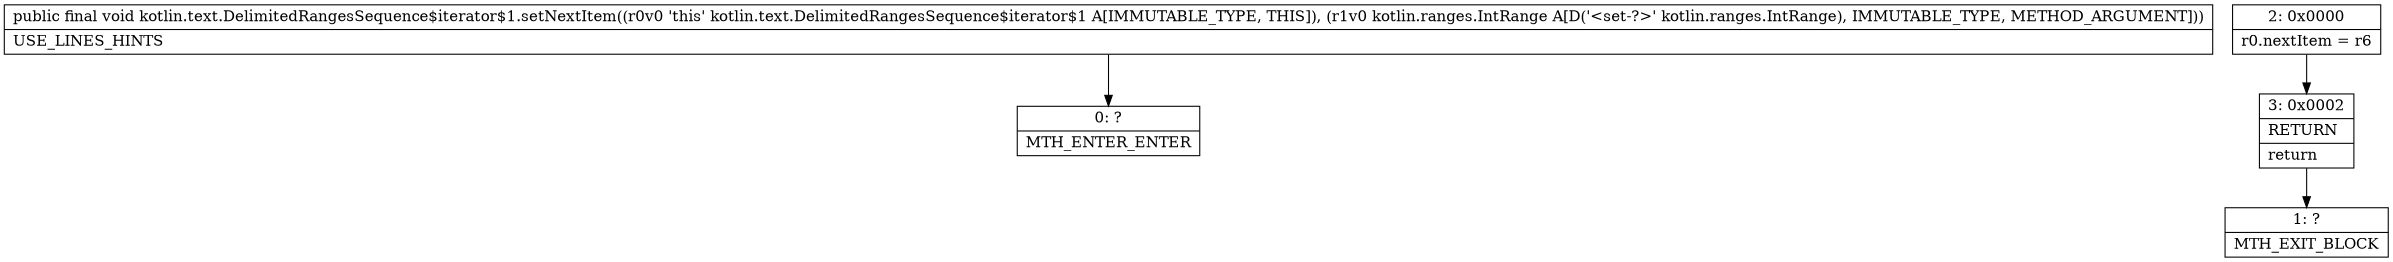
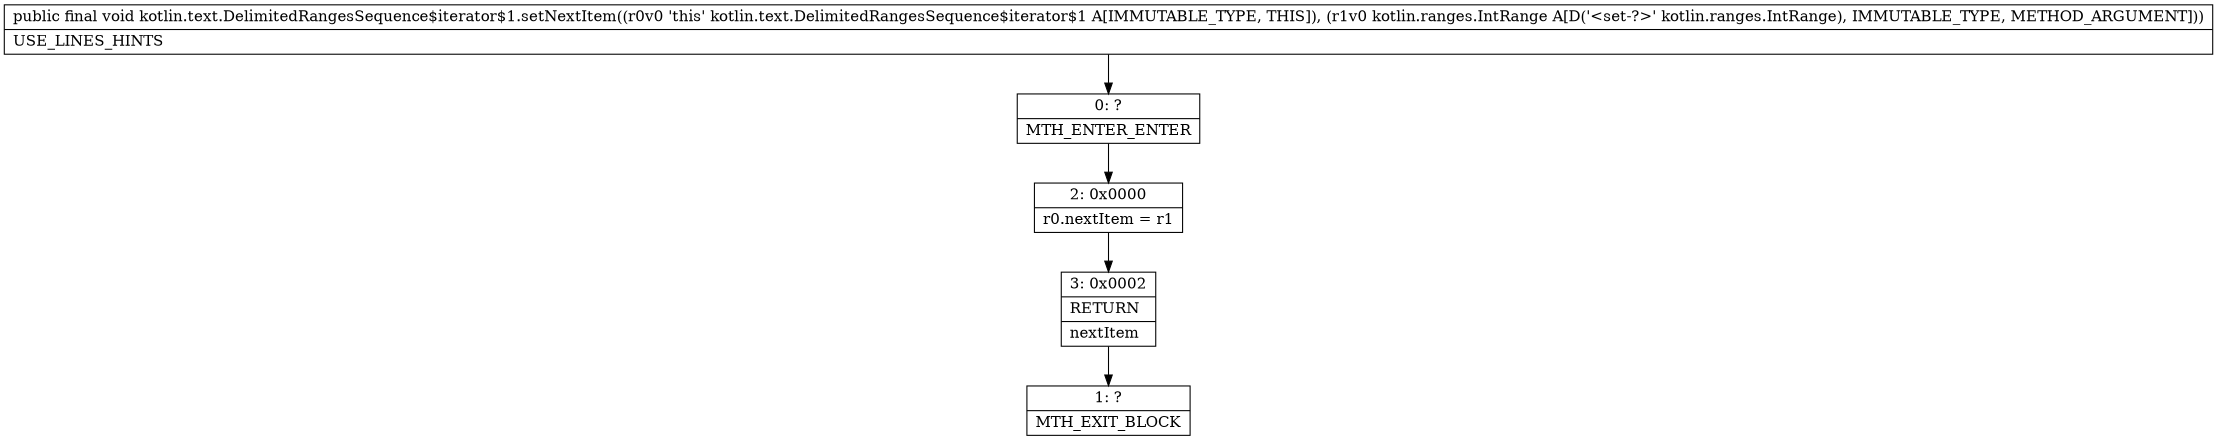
(2307, 41) -> (1109, 220)
(2293, 155) -> (1105, 333)
none -> (1109, 158)
